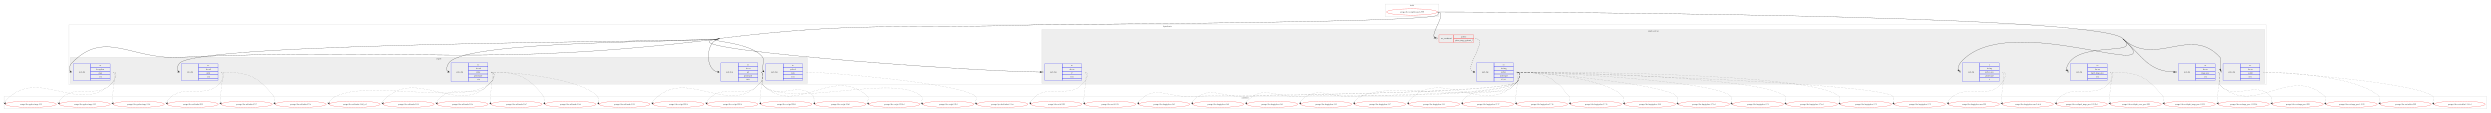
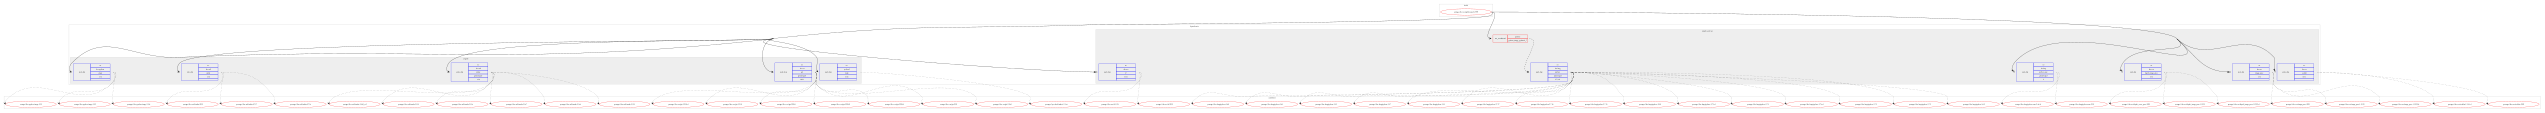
(1438, 23) -> (1492, 23)
none -> (948, 104)
